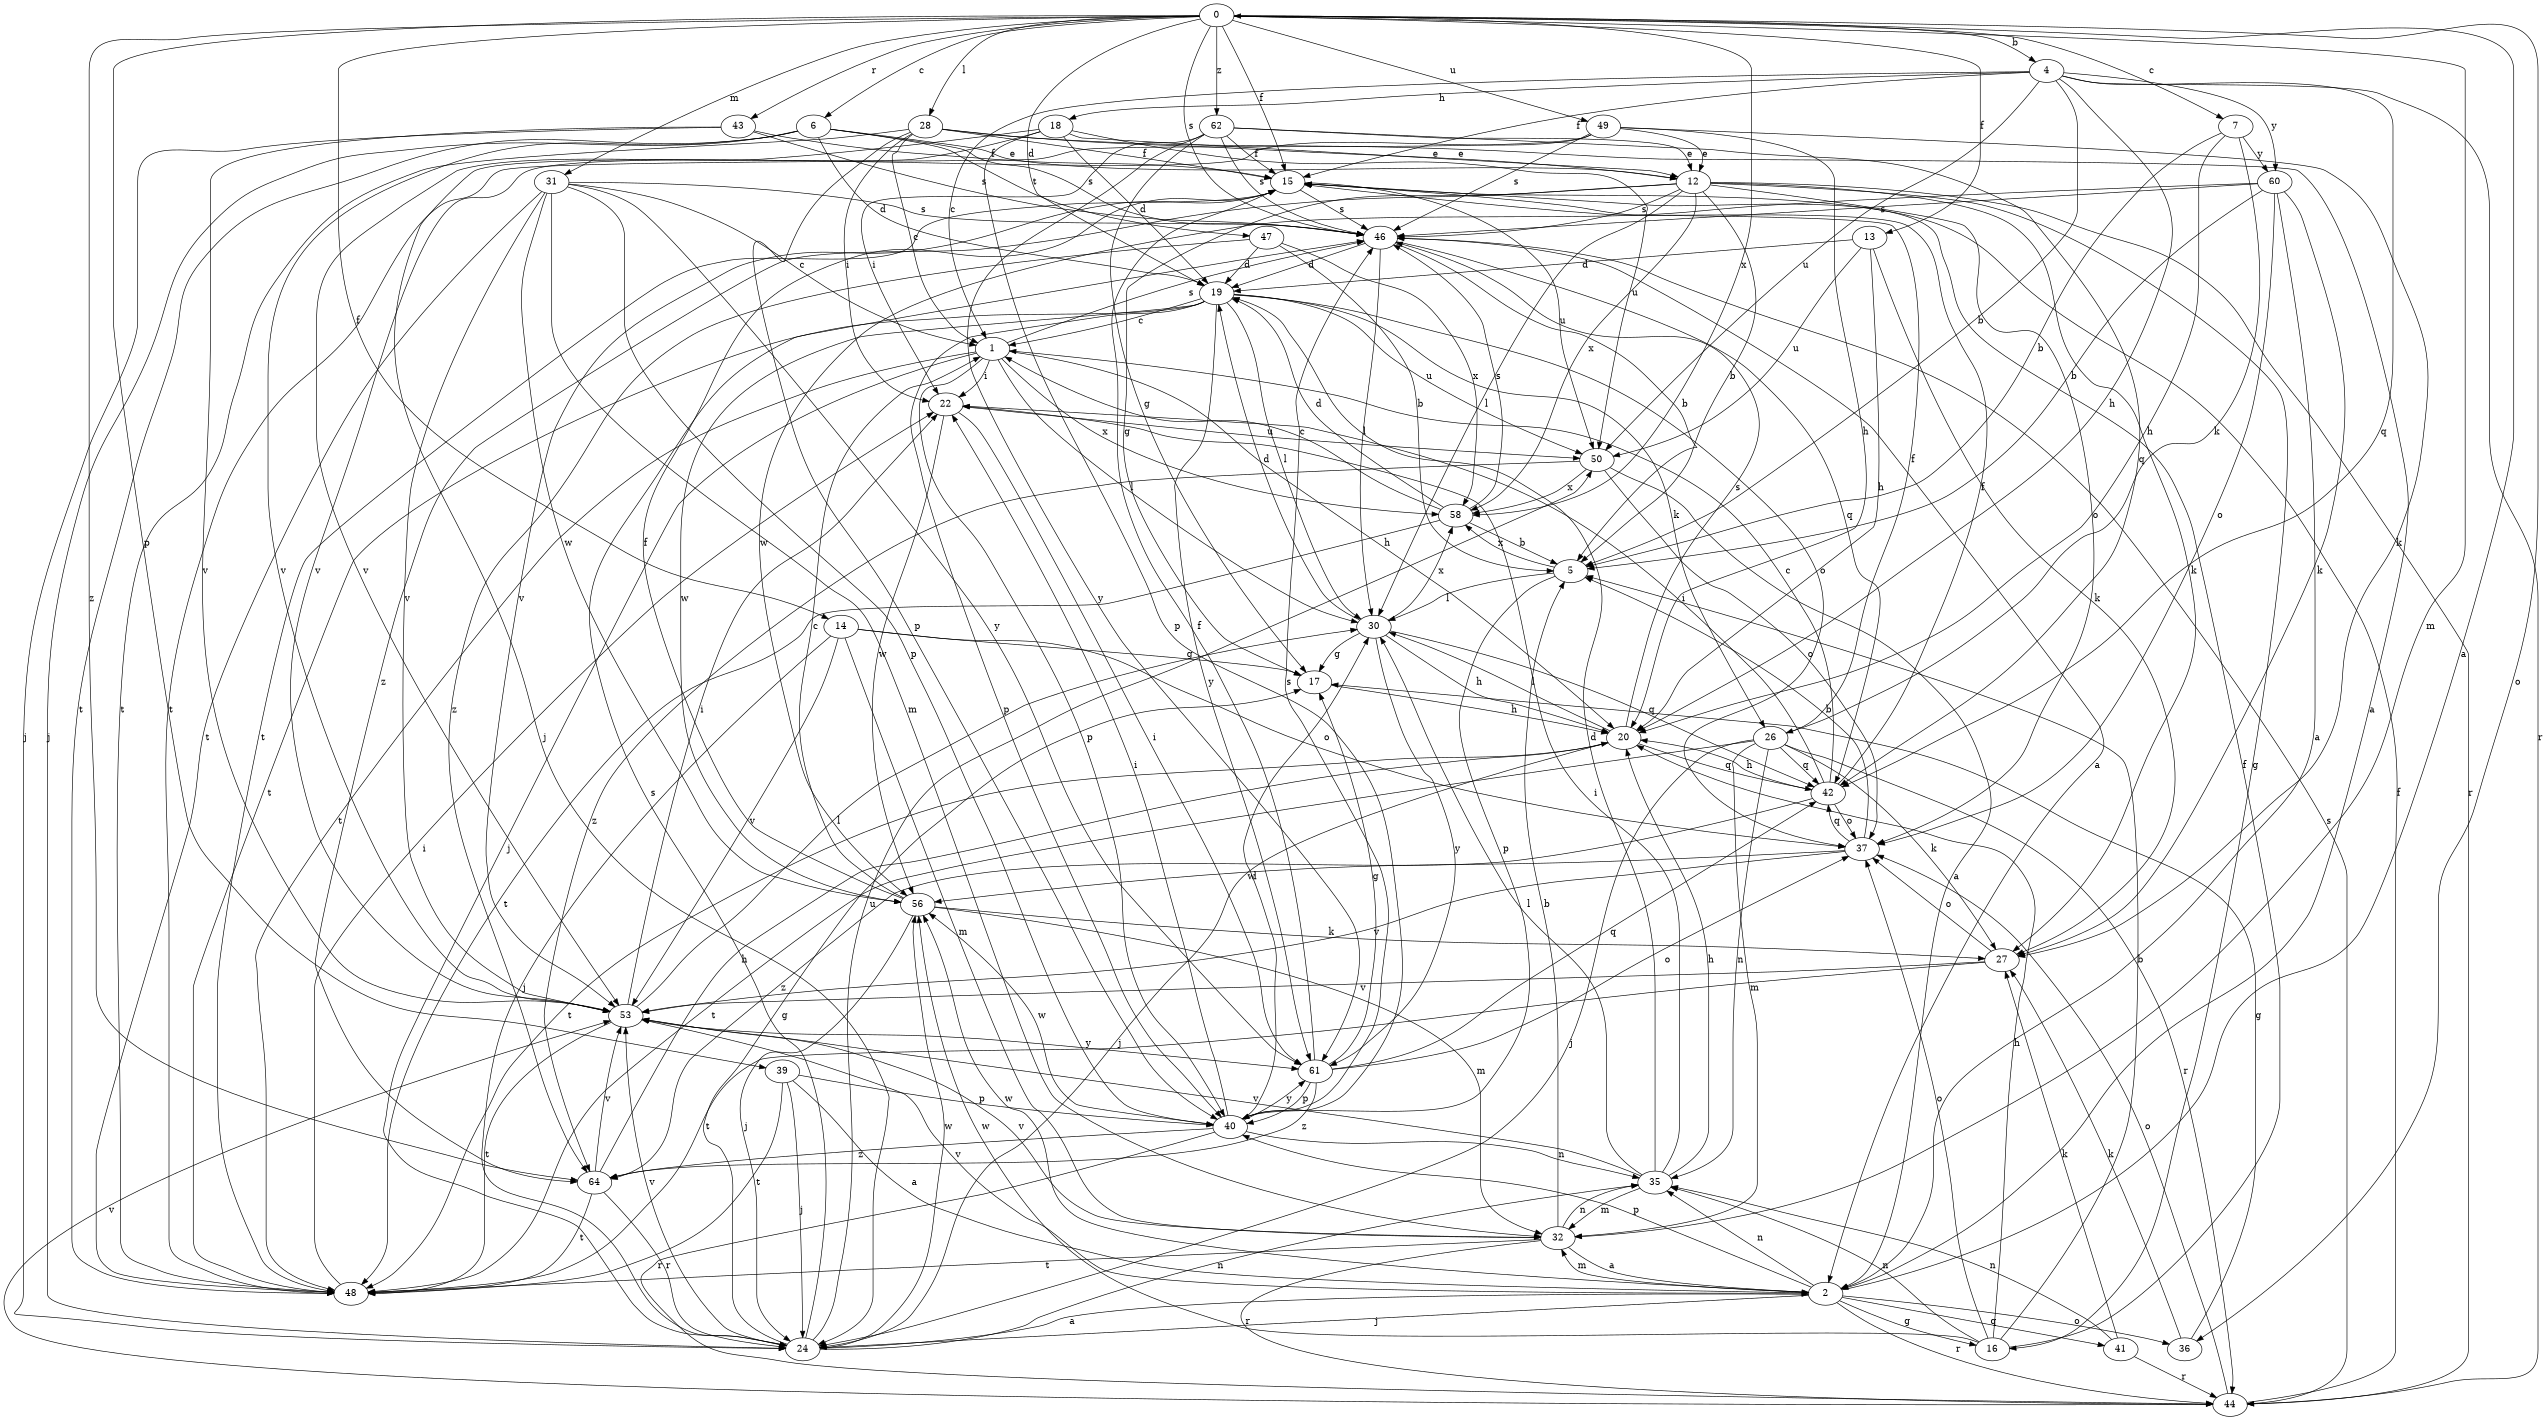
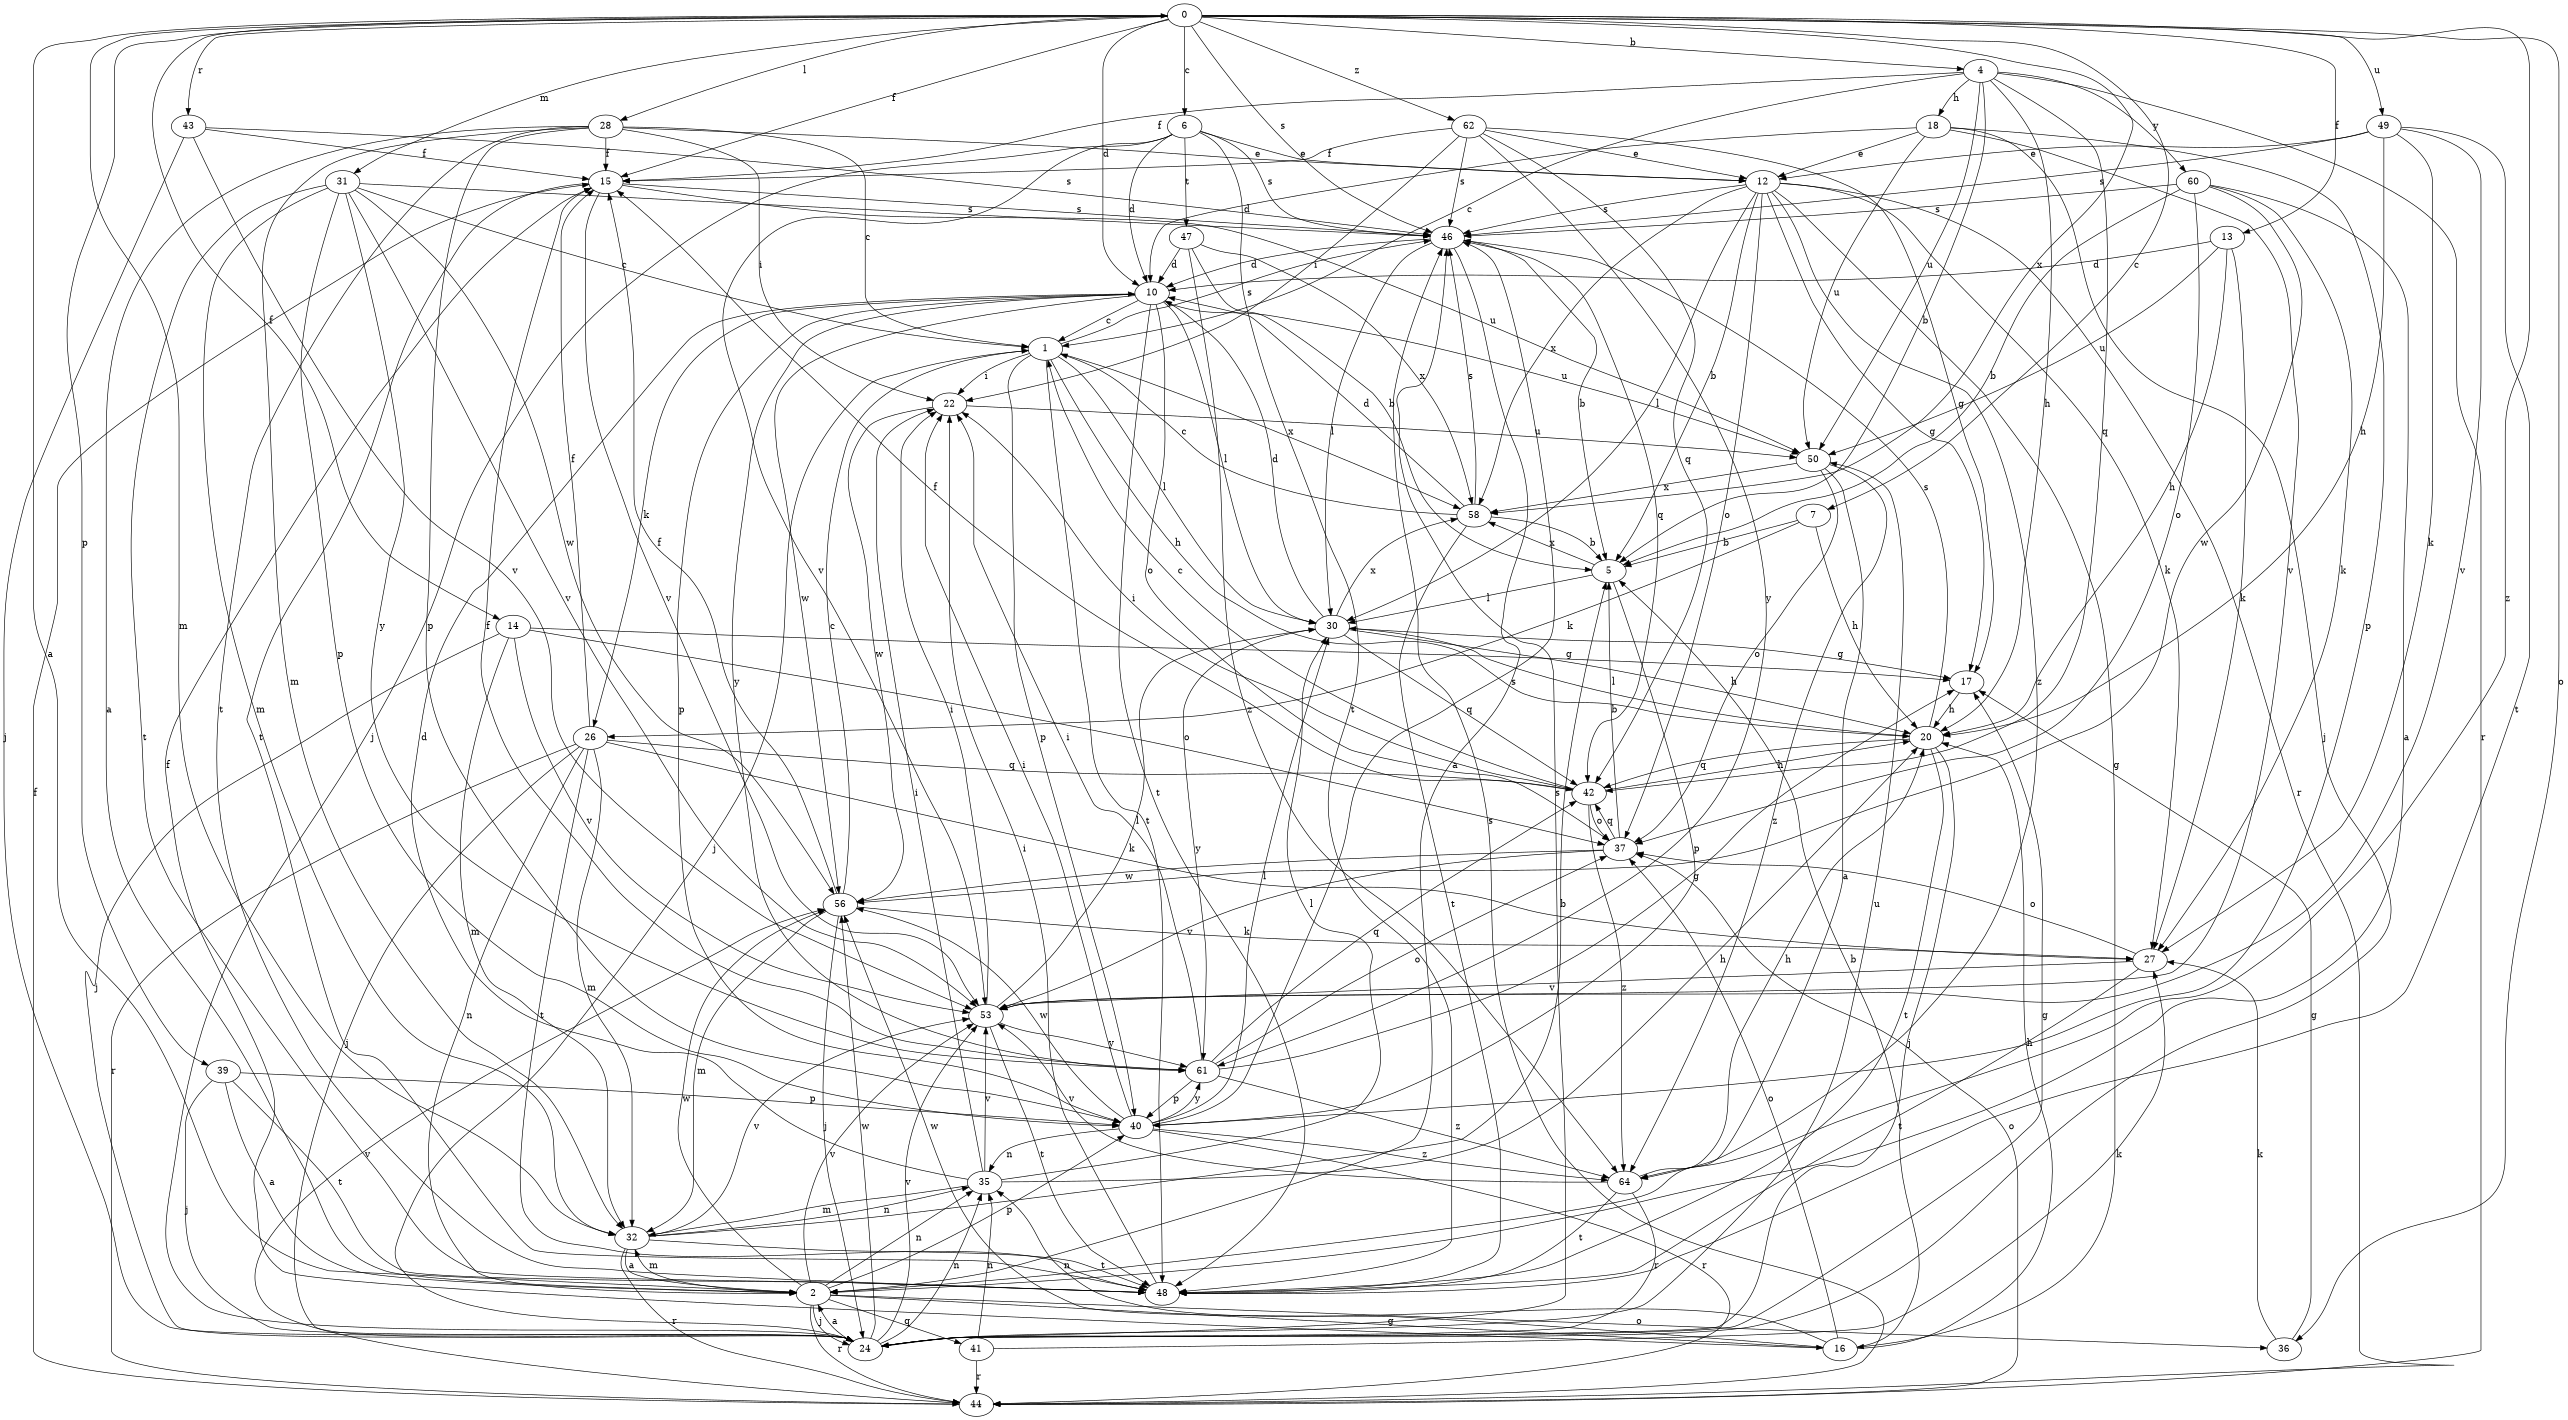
(2253, 152) -> none
(1217, 293) -> (1152, 293)
none -> (279, 604)
(1143, 730) -> (1067, 750)
(1736, 977) -> (429, 1158)
(762, 1390) -> (265, 1300)
